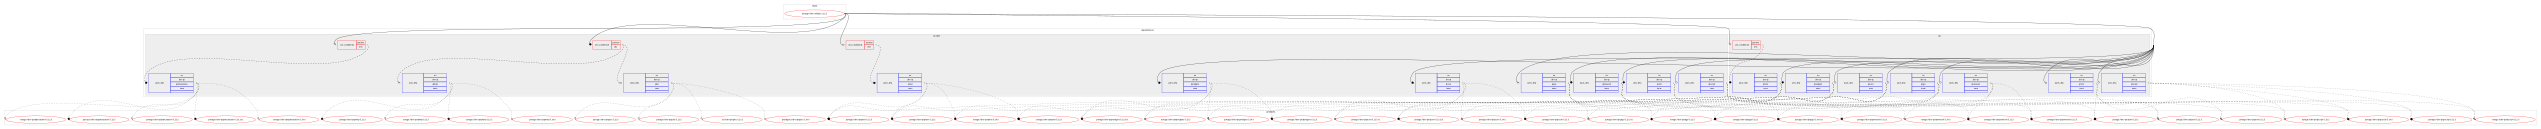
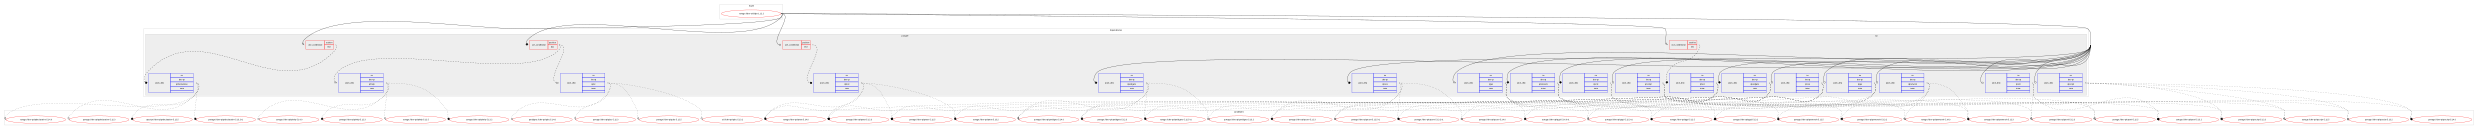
(162, 120) -> none
